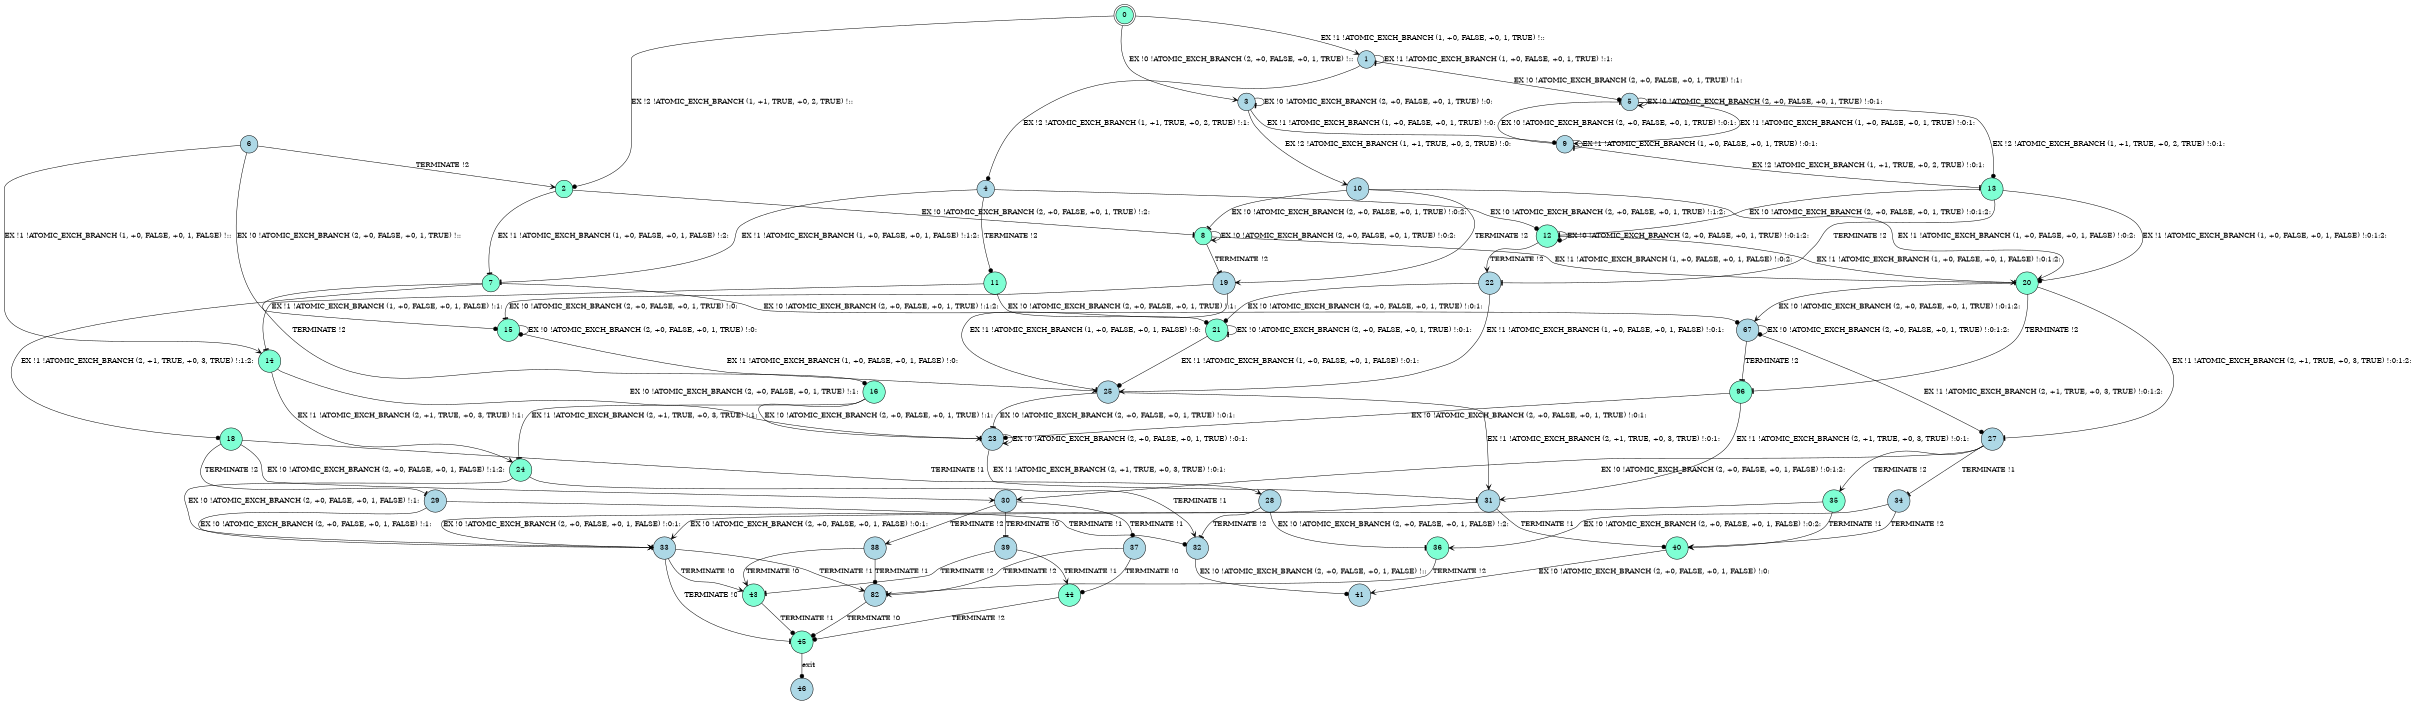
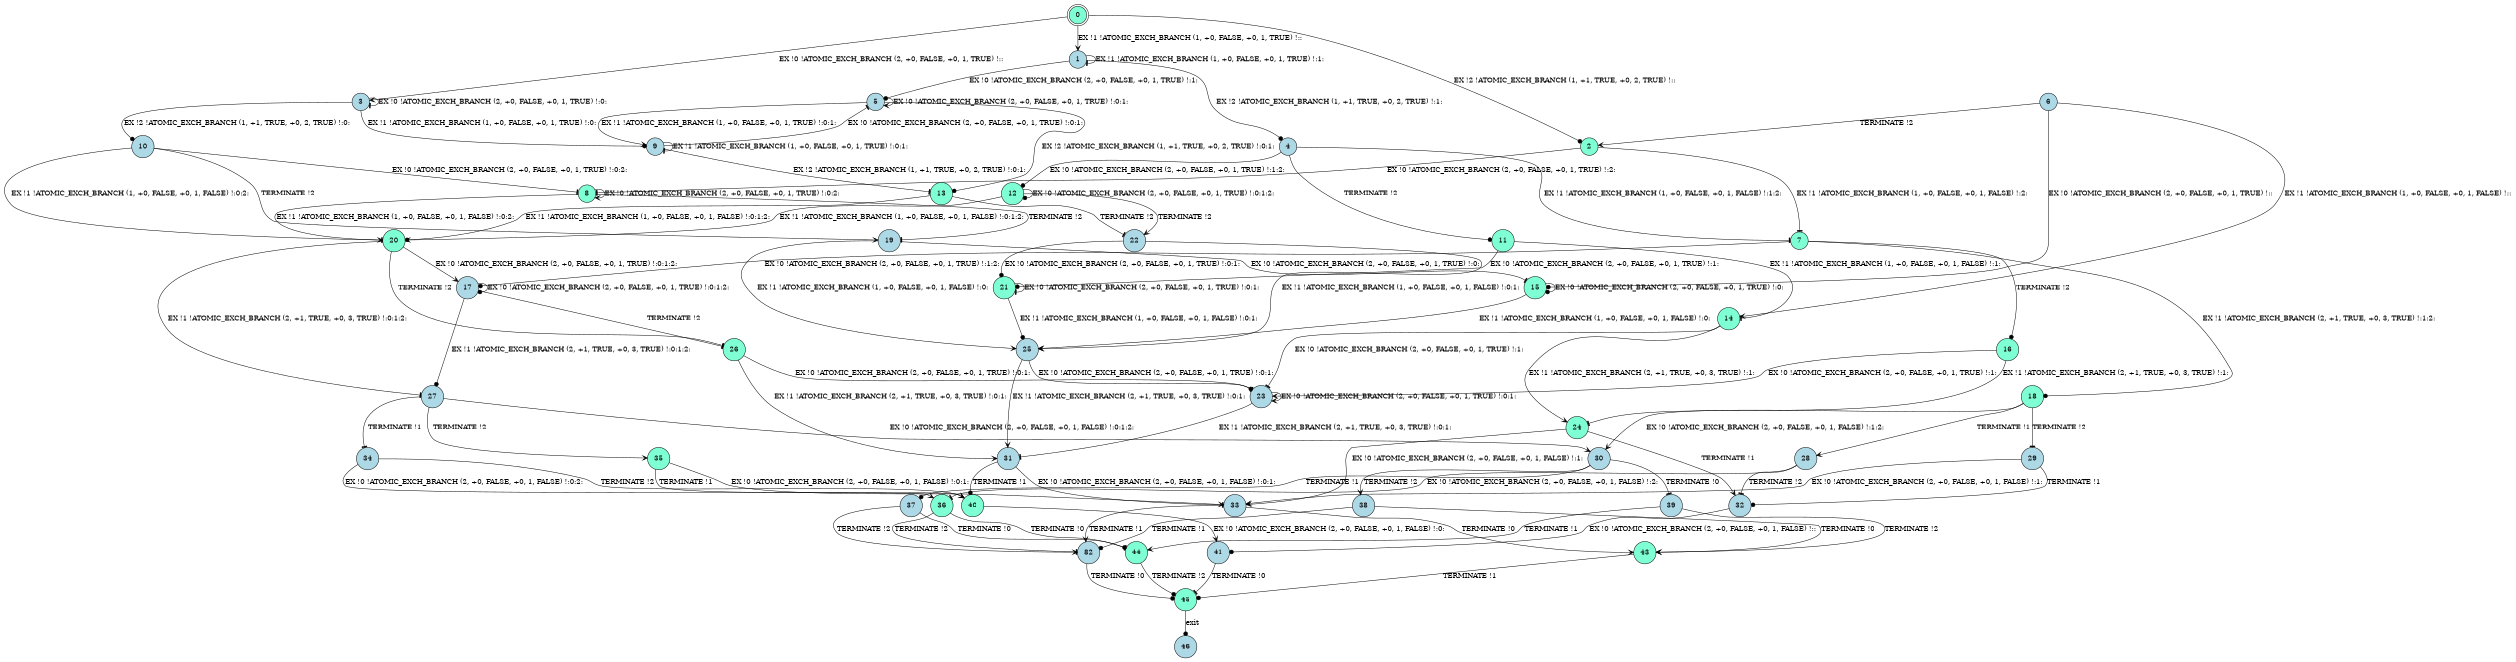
(1288, 155) -> (226, 105)
(1770, 205) -> none
(978, 316) -> (794, 317)
(1748, 330) -> (468, 288)
(1741, 392) -> (734, 350)
none -> (1036, 534)
(883, 581) -> (1877, 536)
(709, 623) -> (1208, 579)
